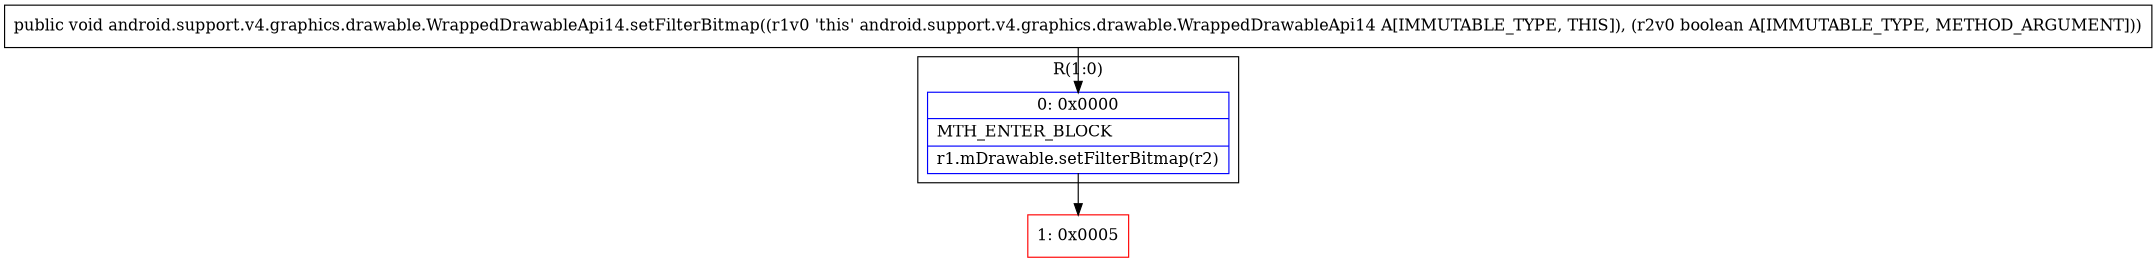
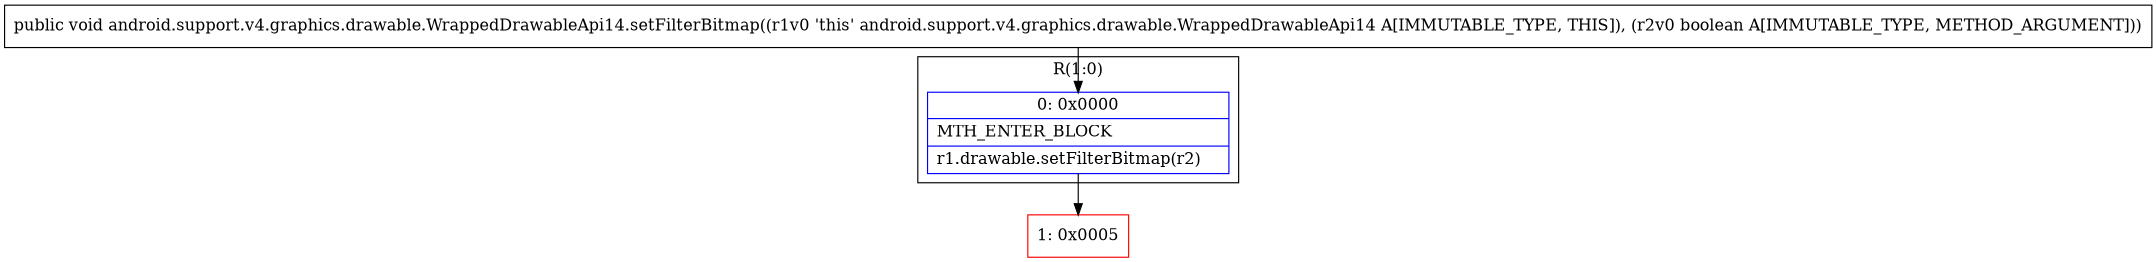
(1078, 159) -> (1069, 159)
